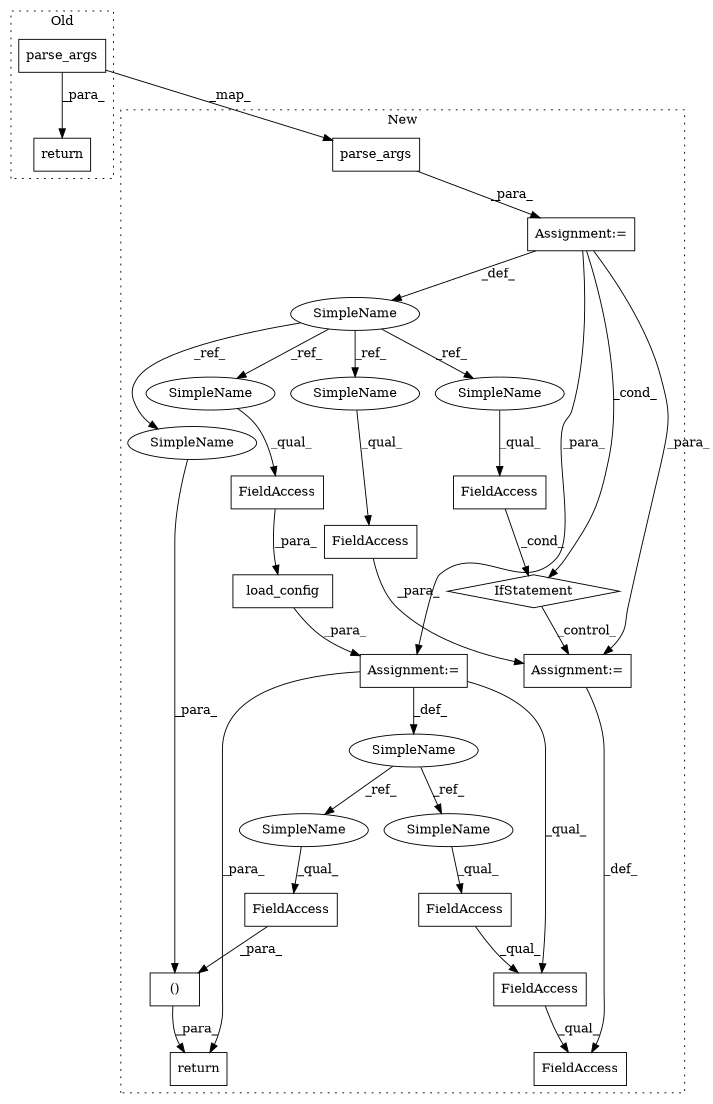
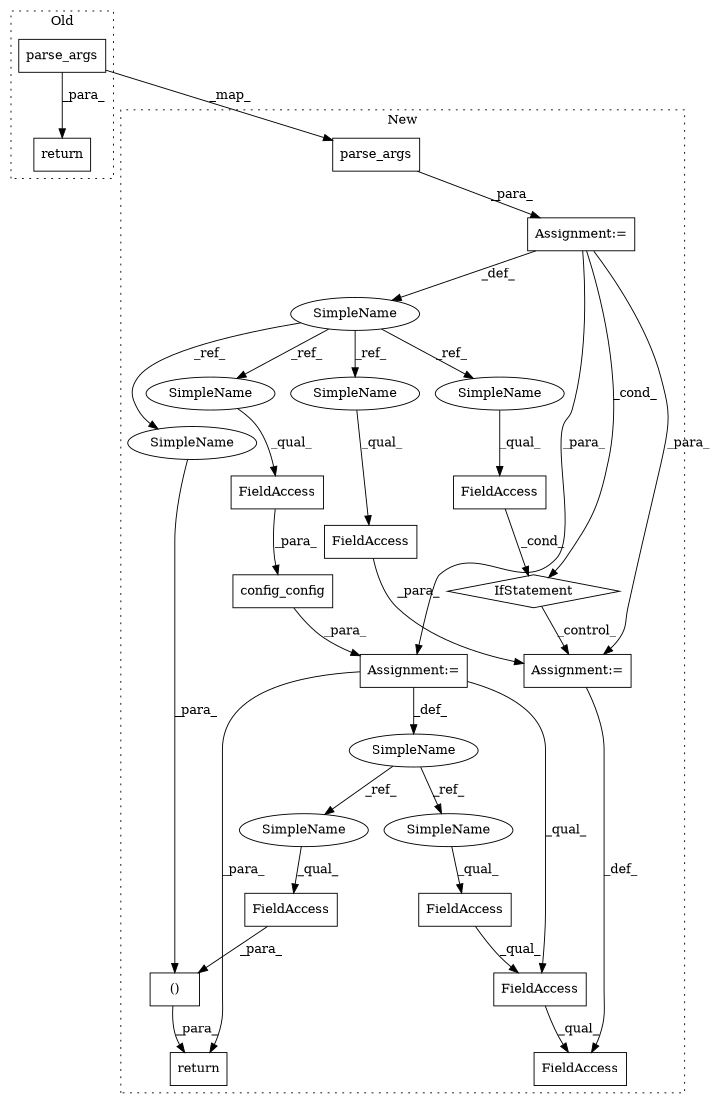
(283, 591) -> (283, 591)
